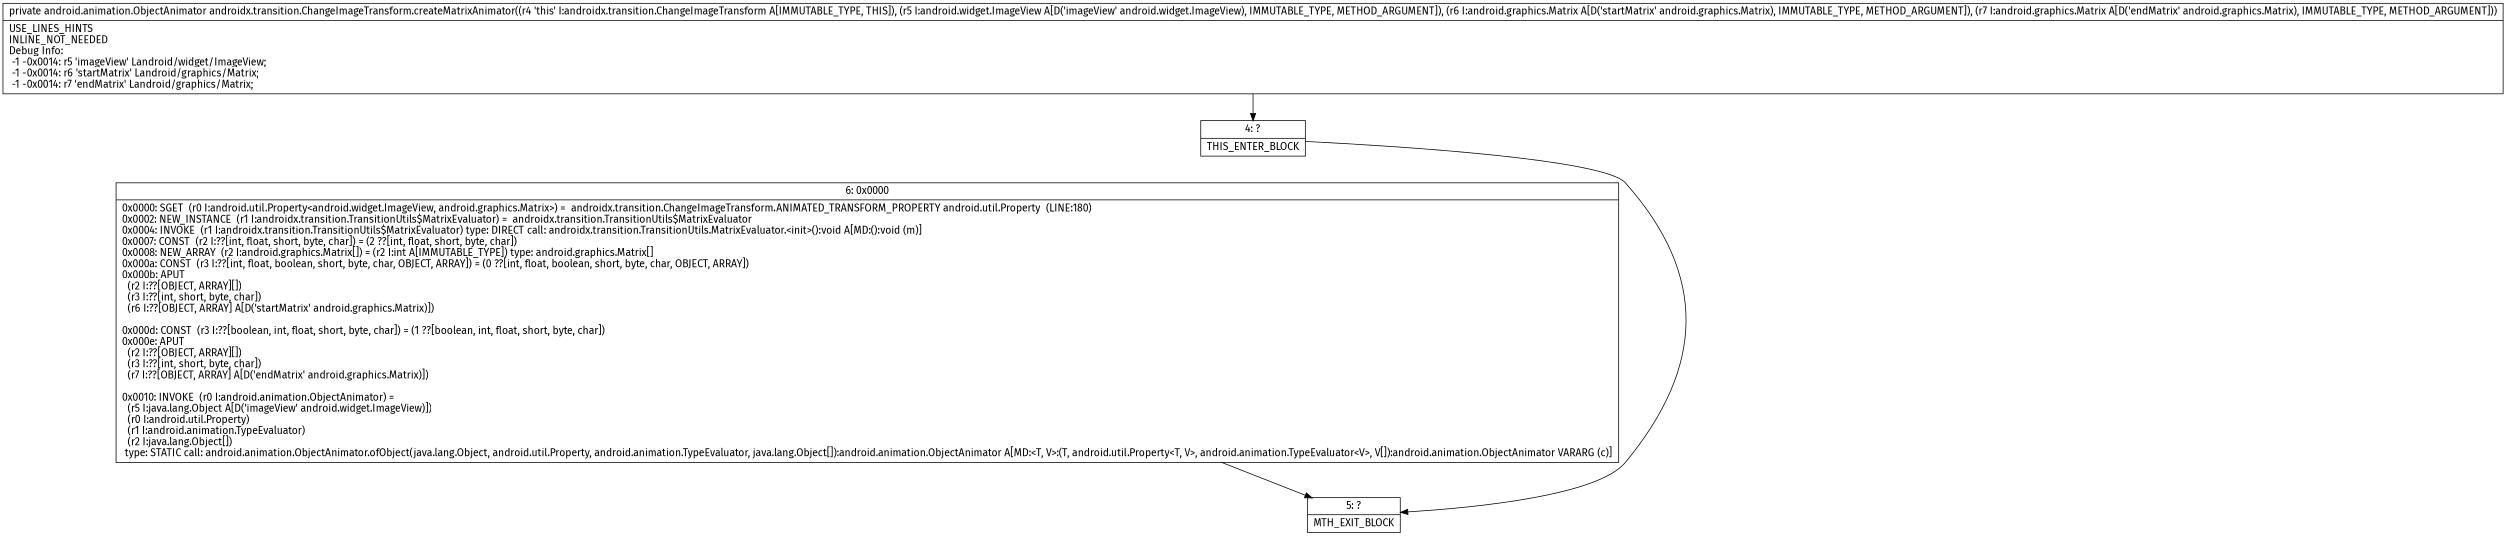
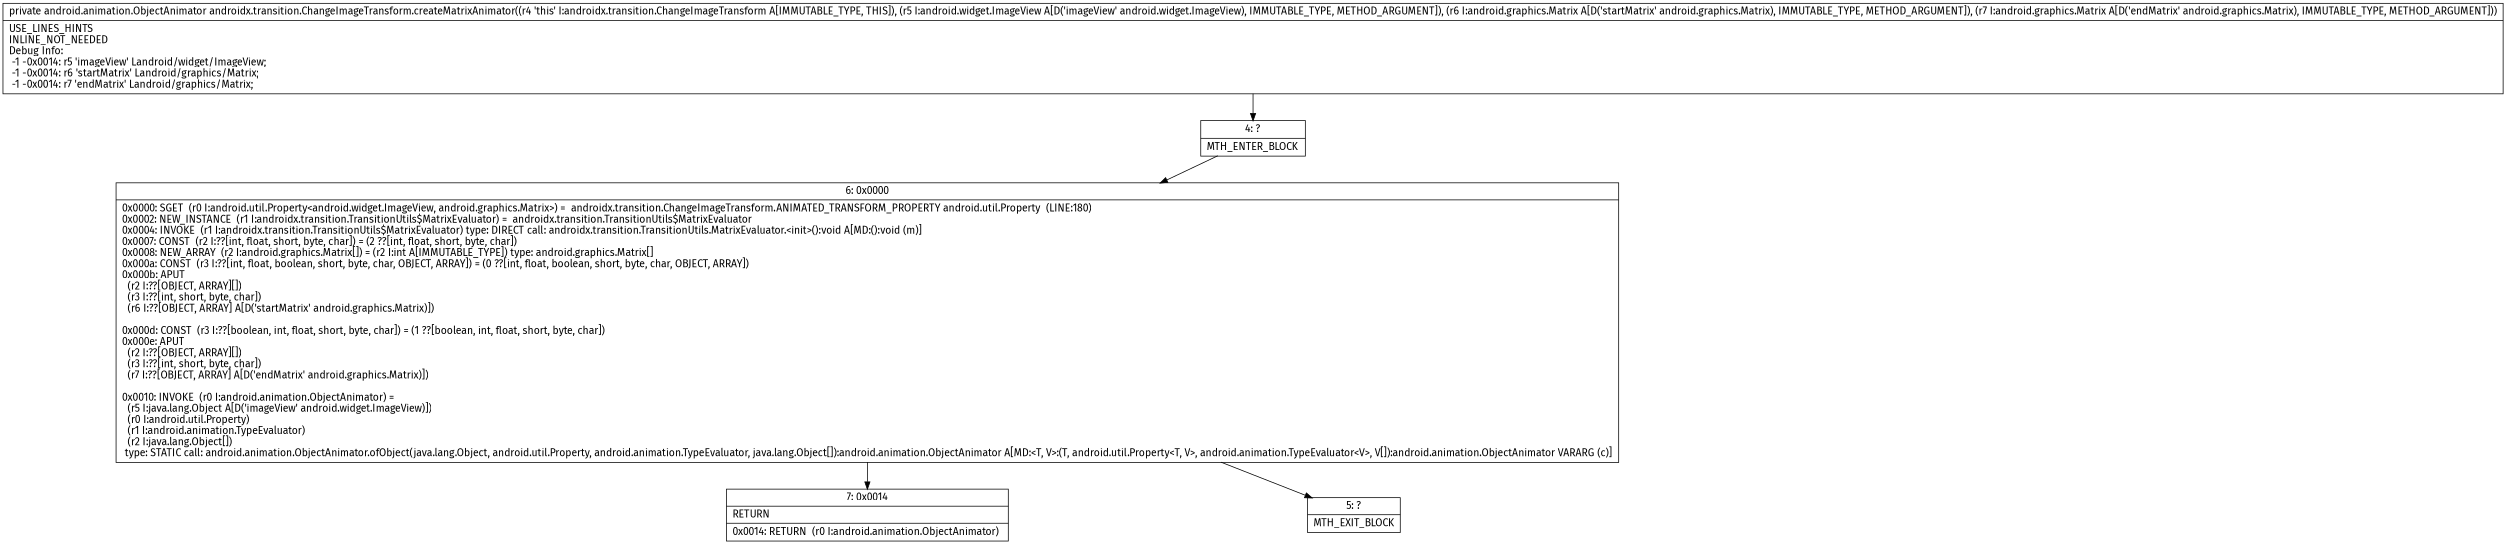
(1253, 147) -> (1253, 147)
(1678, 274) -> (1192, 168)
none -> (867, 515)
